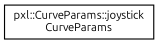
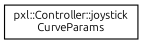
(79, 22) -> (71, 22)
